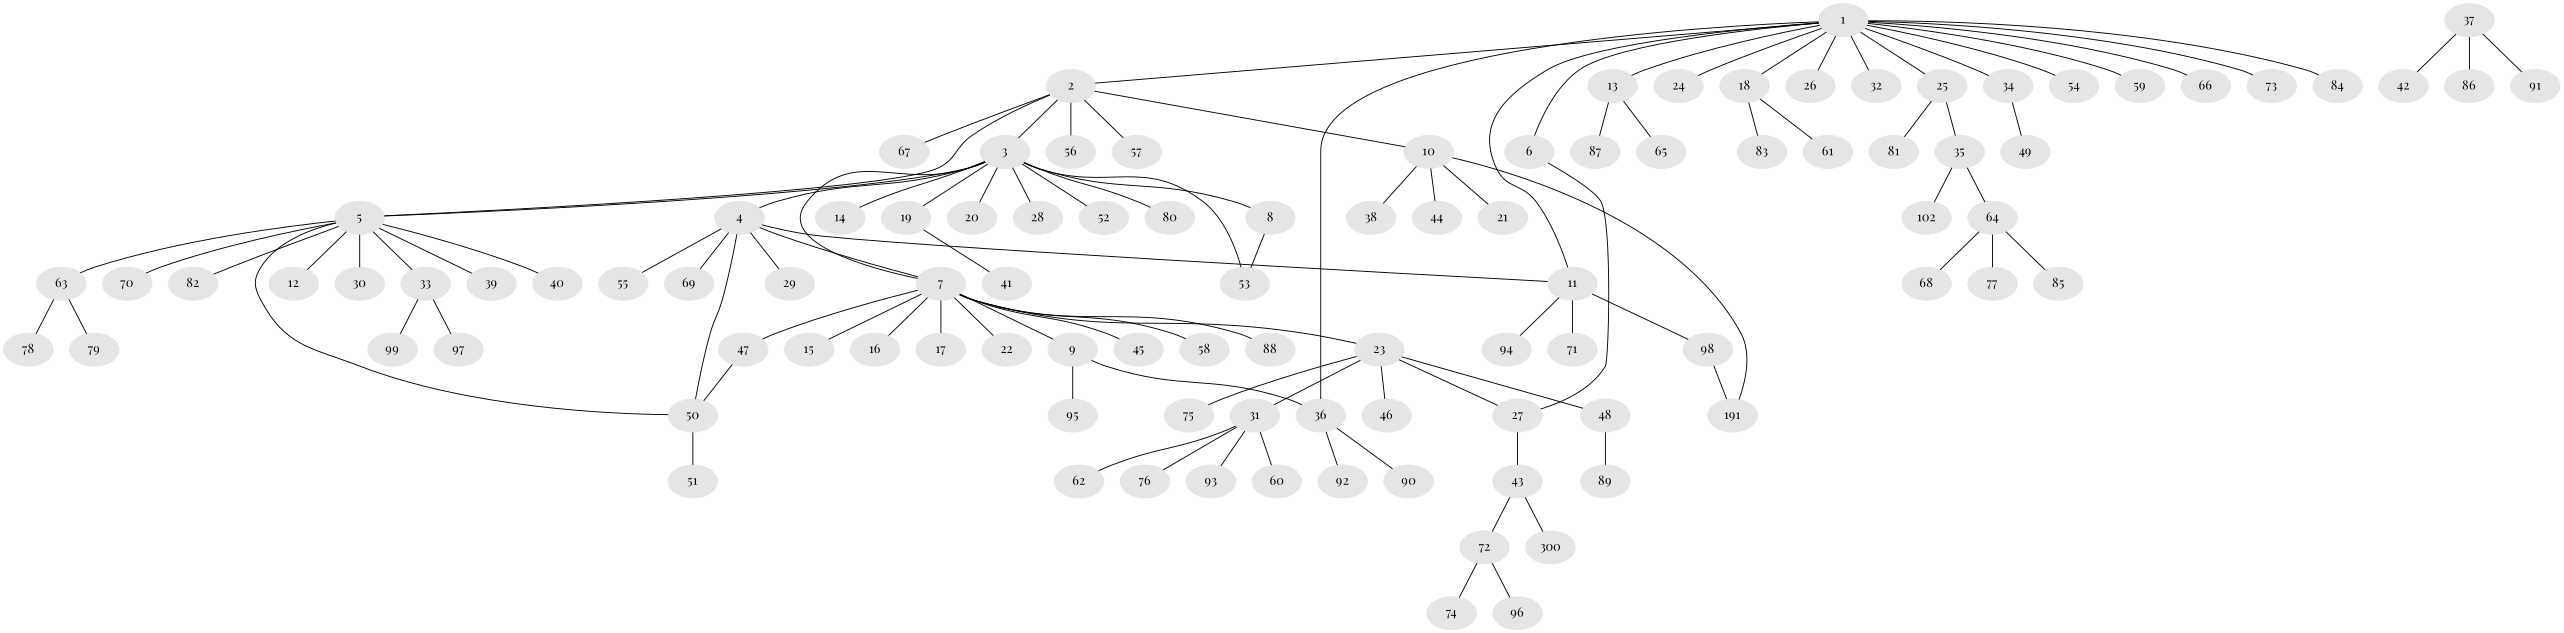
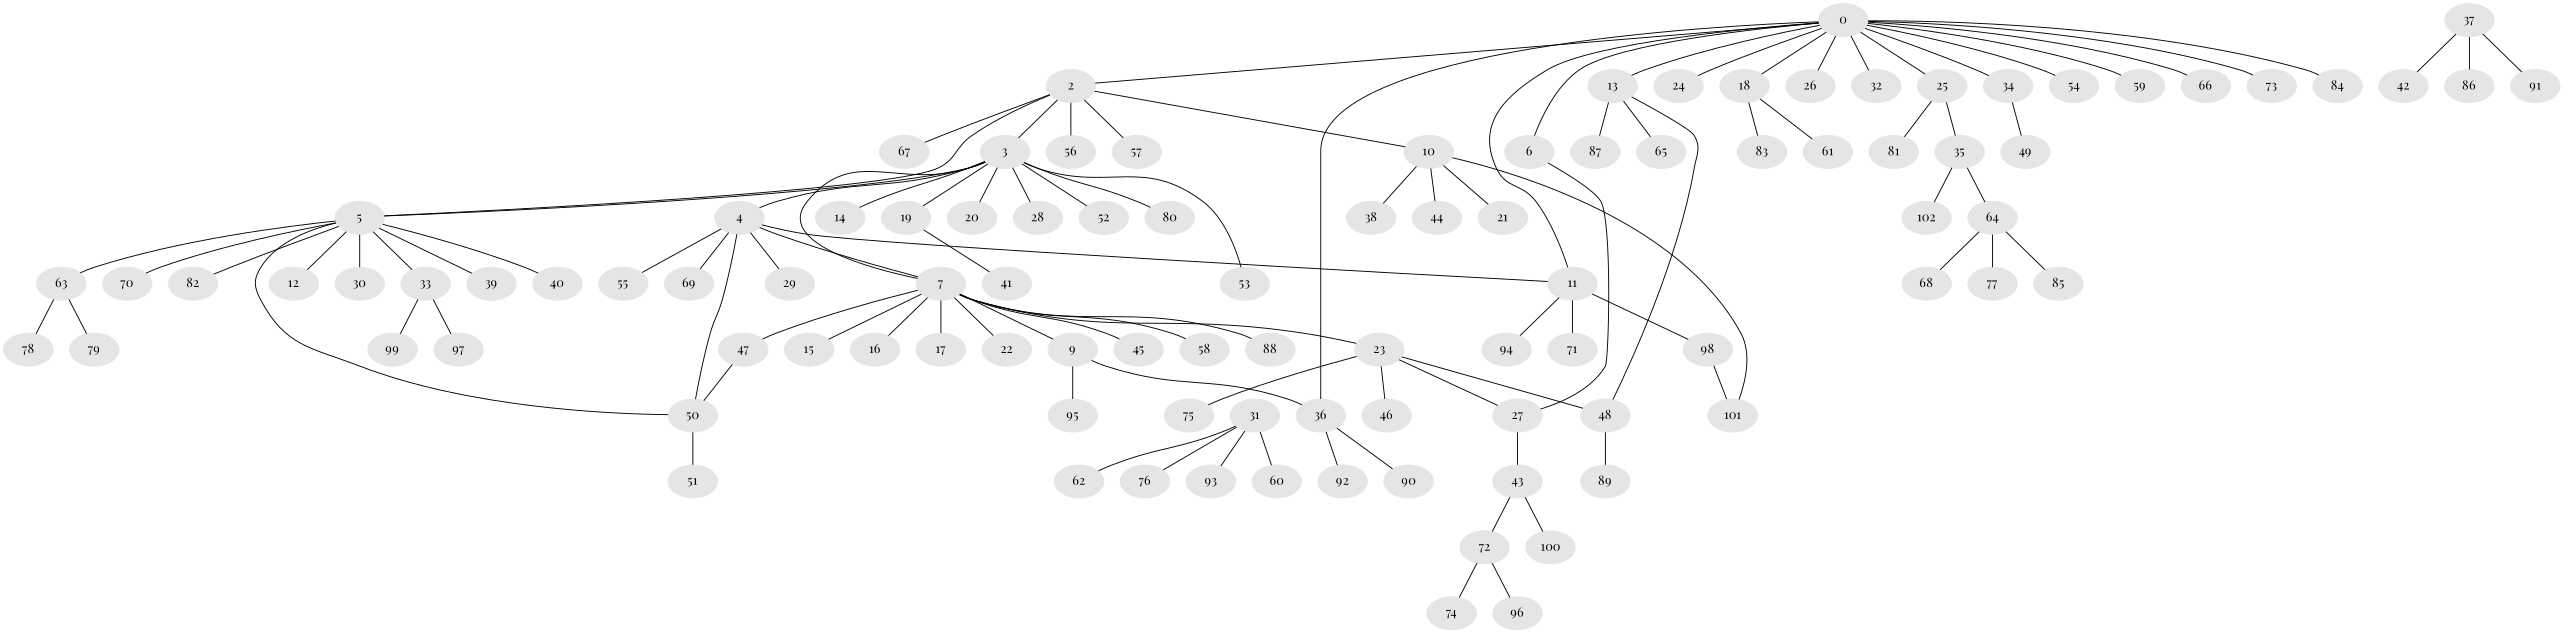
(1843, 20) -> (1843, 20)
(1270, 218) -> none
none -> (1678, 236)
(1315, 384) -> none
(1733, 416) -> (1733, 416)
(1550, 547) -> (1550, 547)
